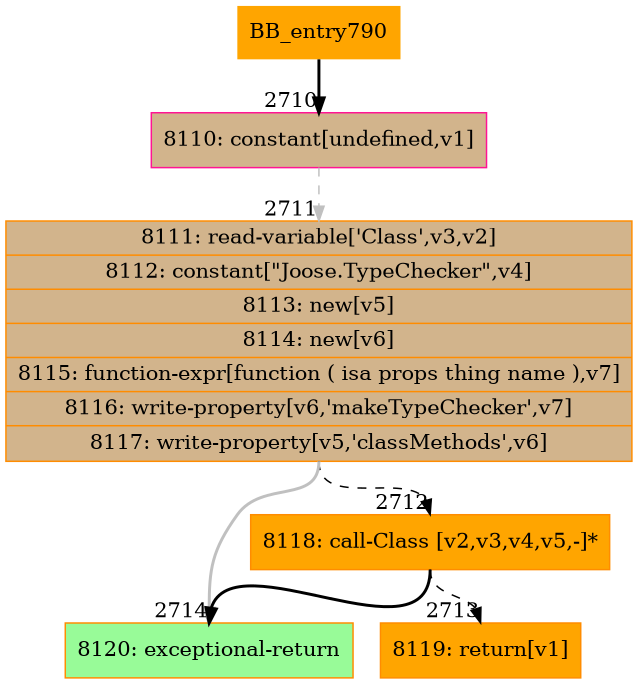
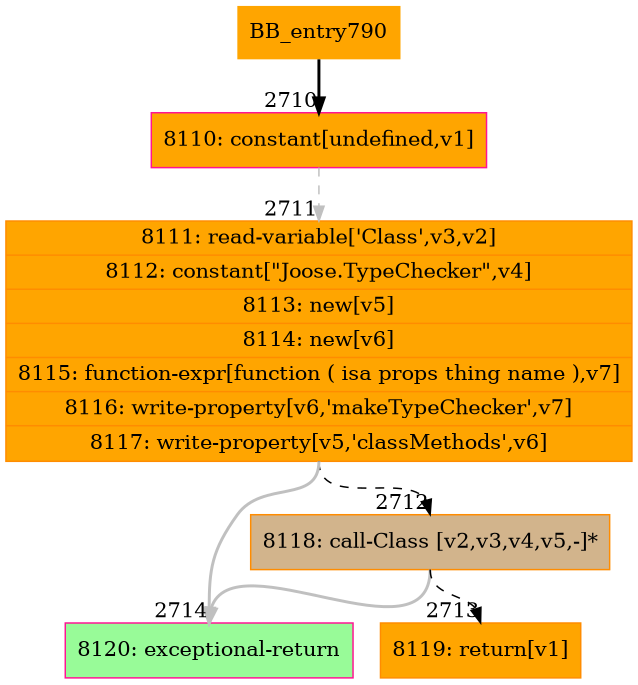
(319, 140) -> (319, 140)
(319, 341) -> (319, 341)
(430, 542) -> (430, 542)
(327, 598) -> (327, 598)
(209, 650) -> (209, 650)
